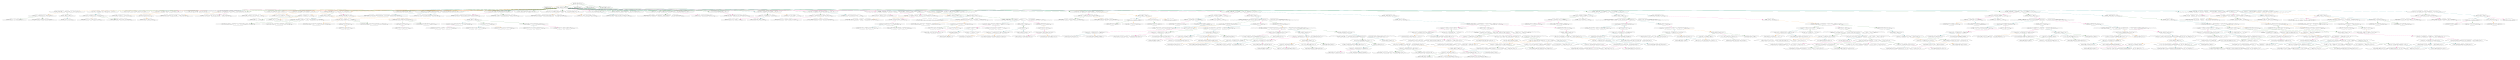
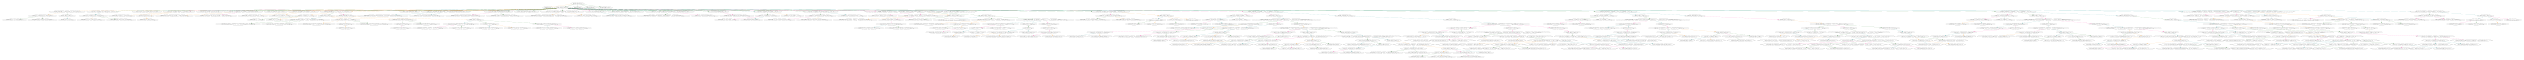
none -> (918, 20)
none -> (461, 28)
